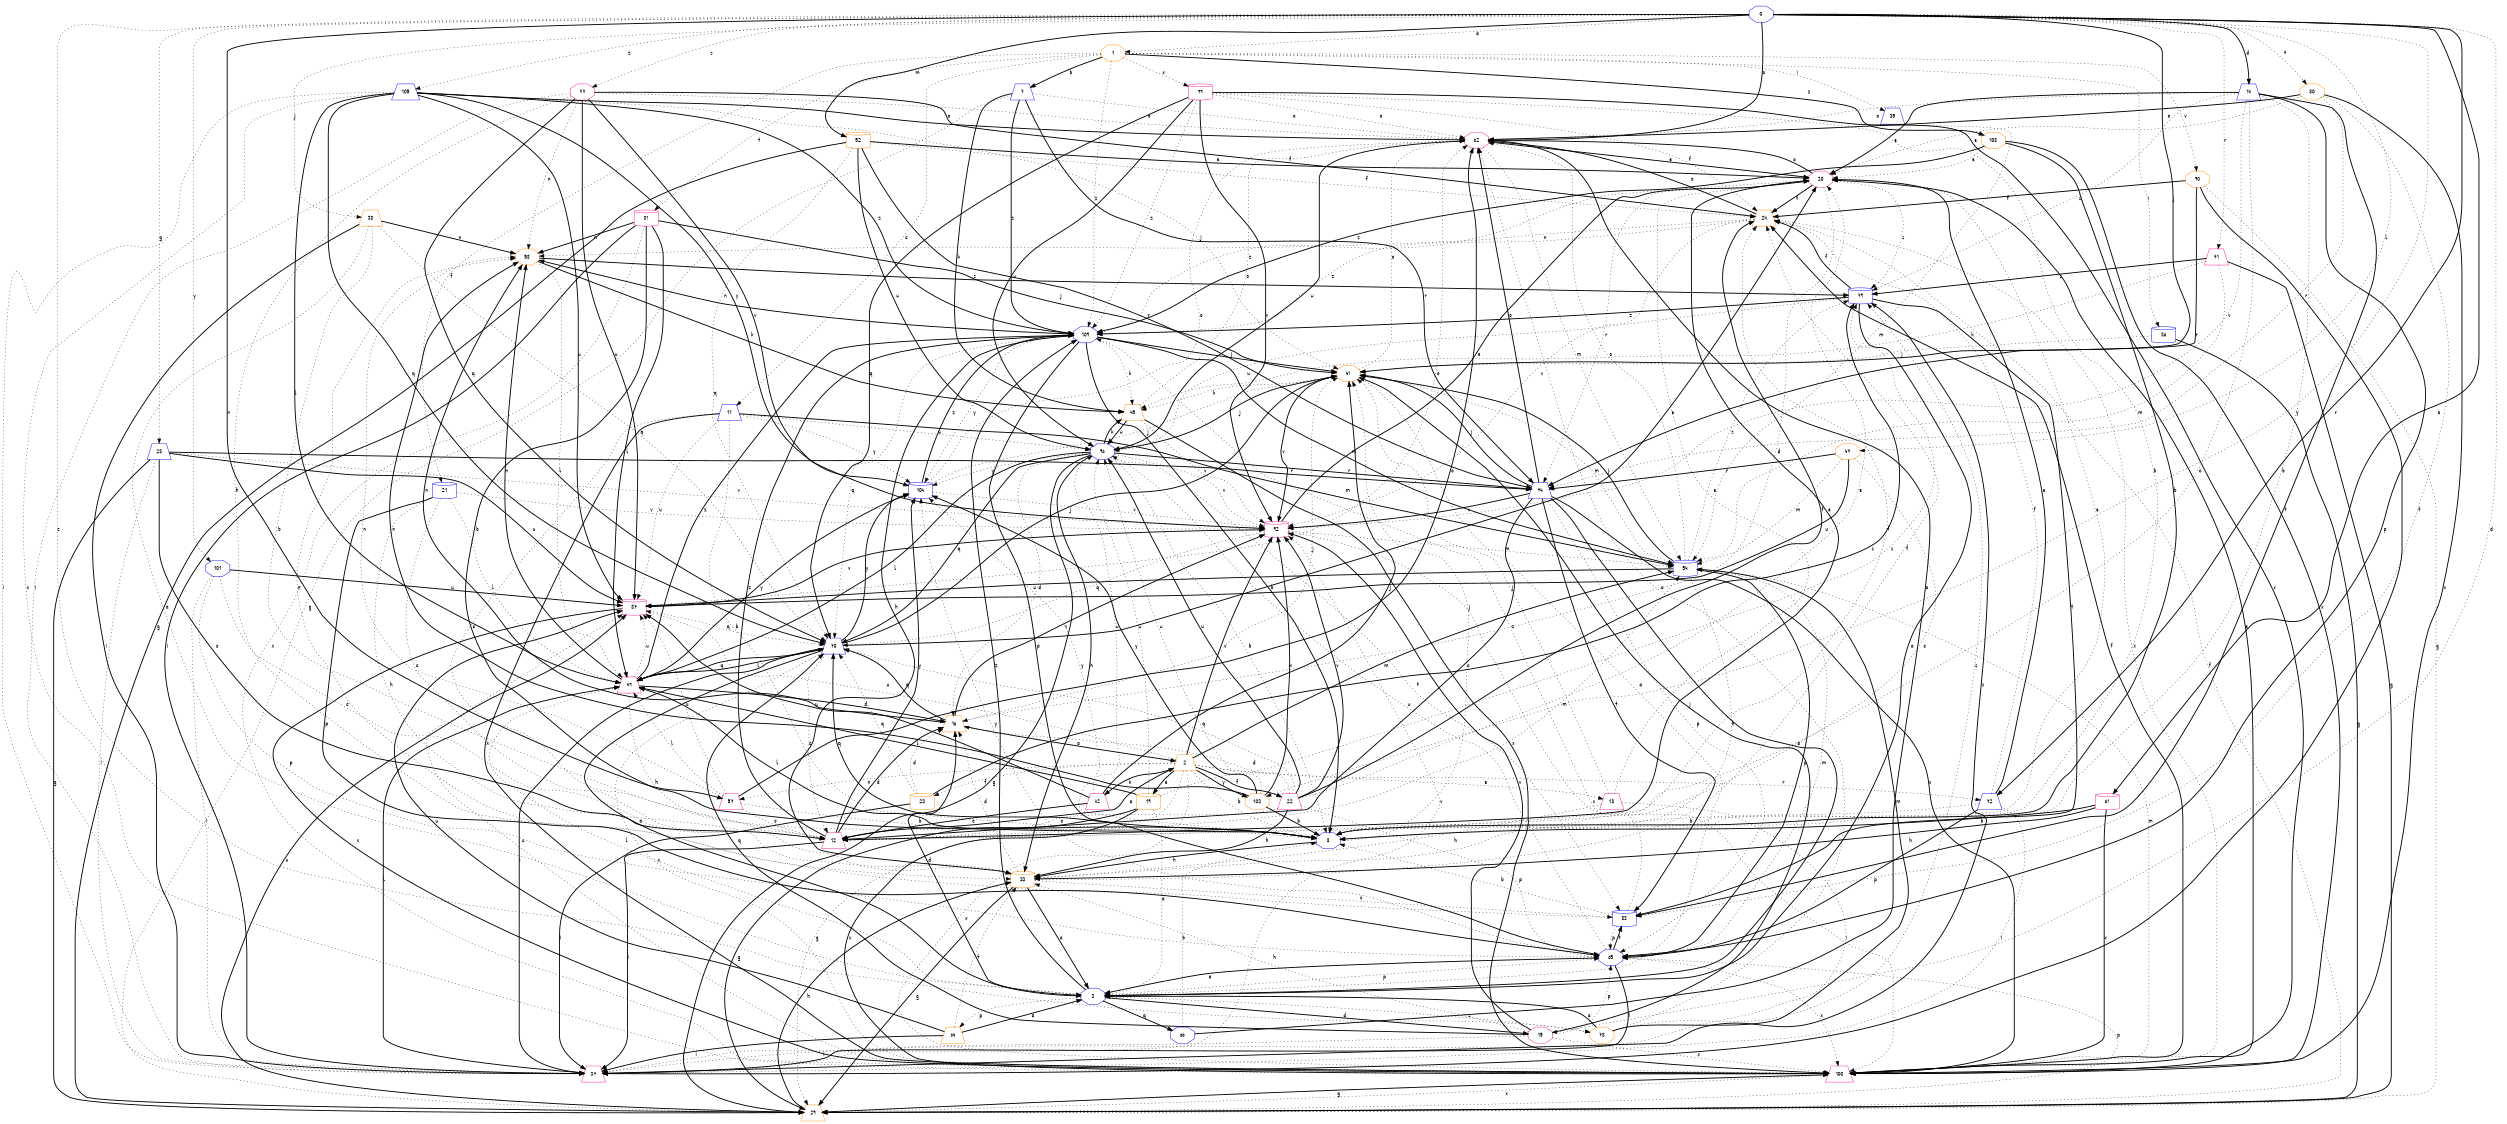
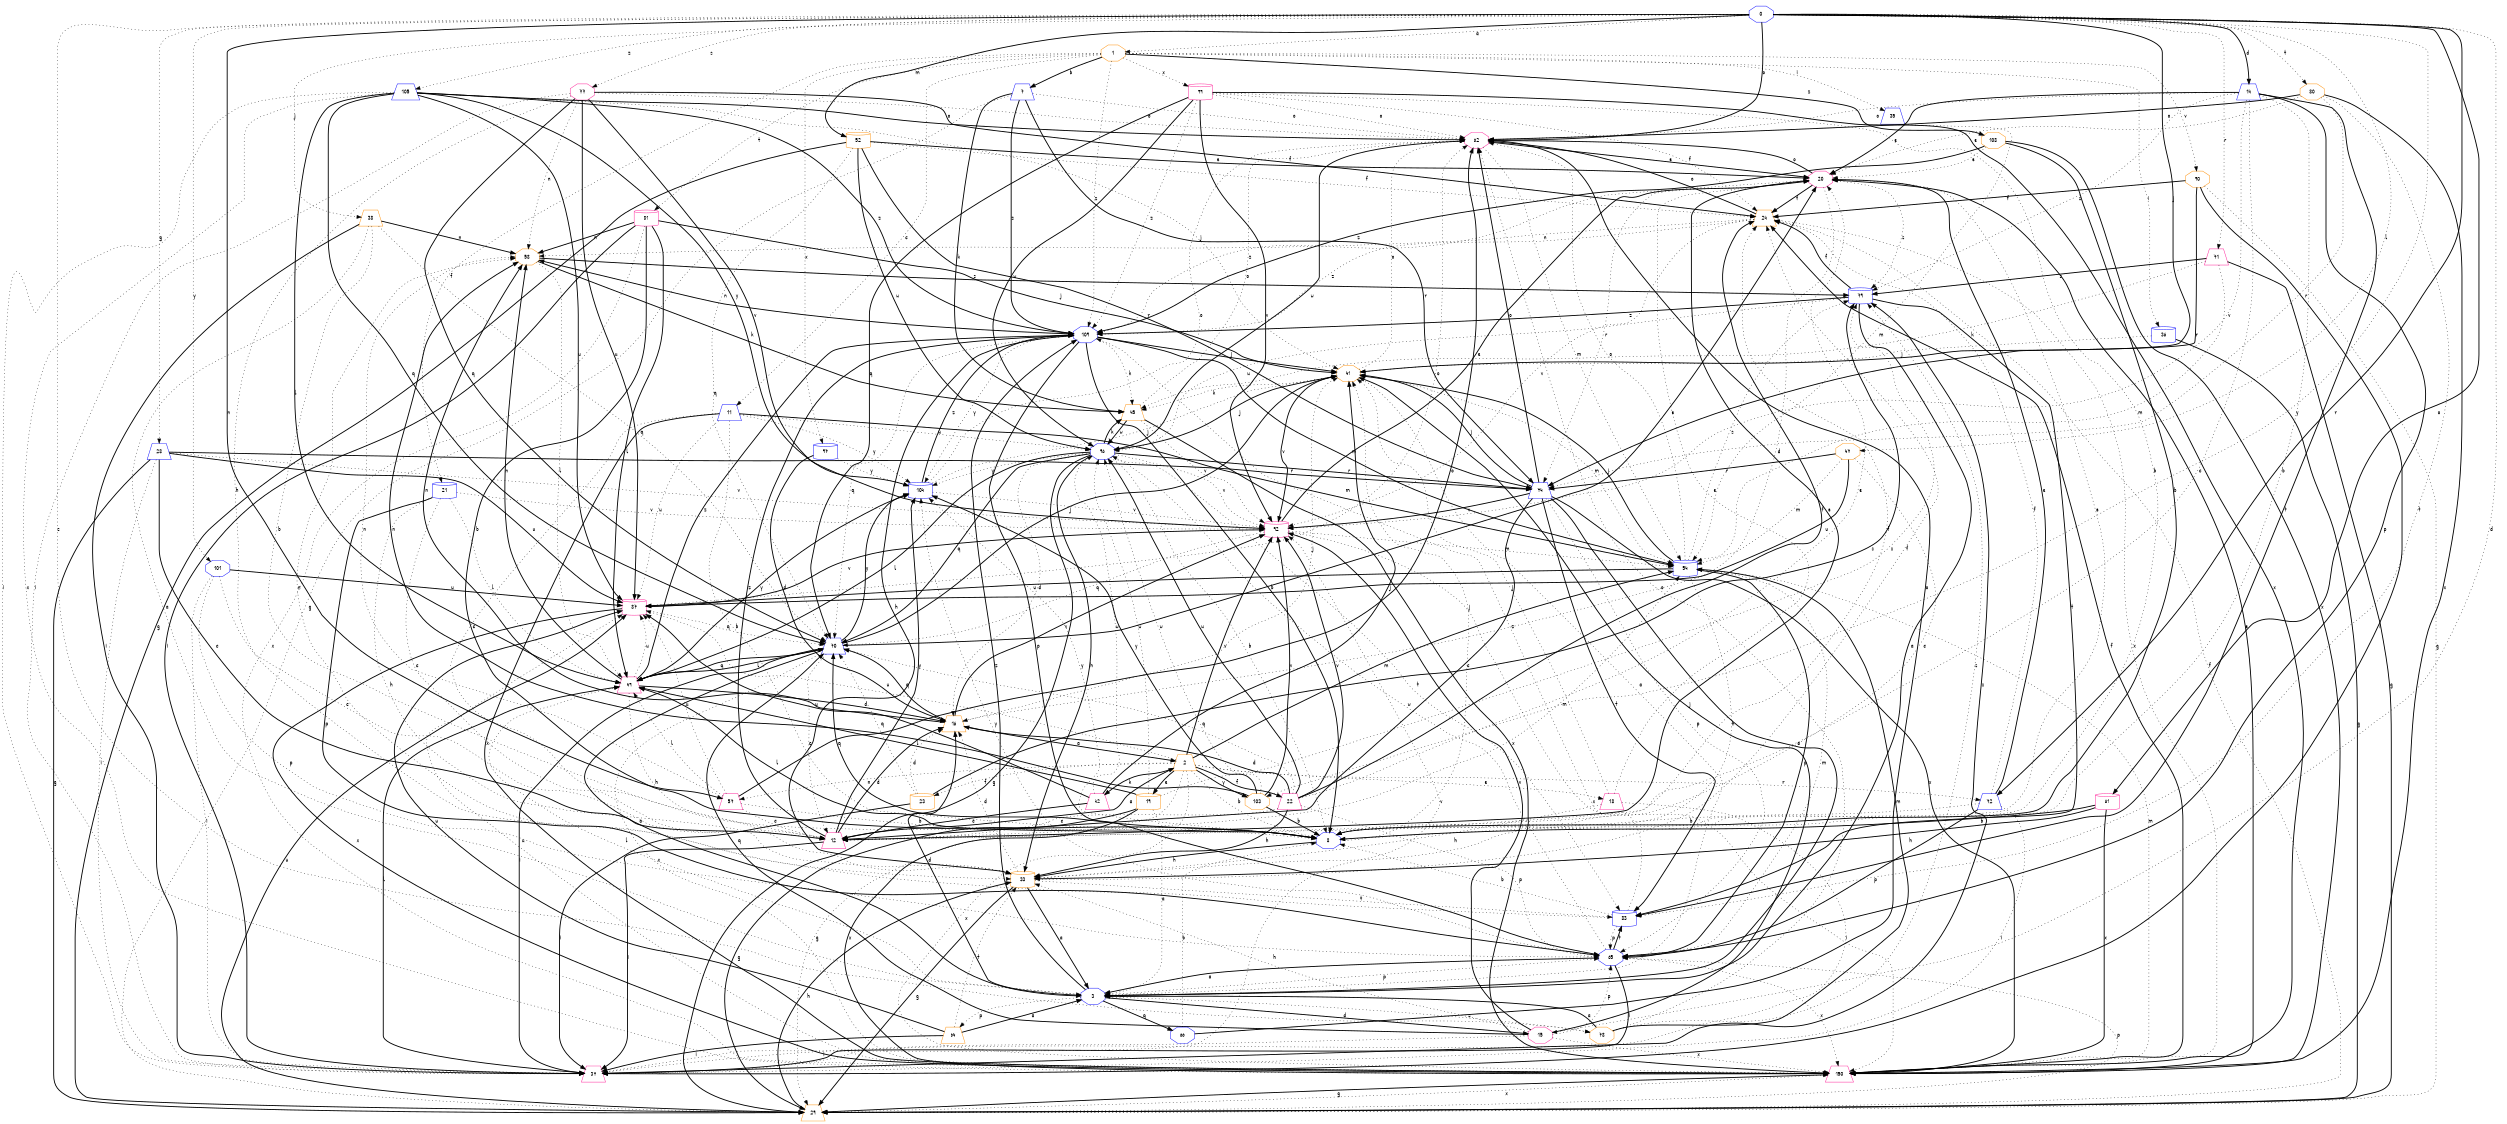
none -> (826, 452)
(1136, 745) -> (1136, 745)
(1839, 1074) -> (1839, 1074)
